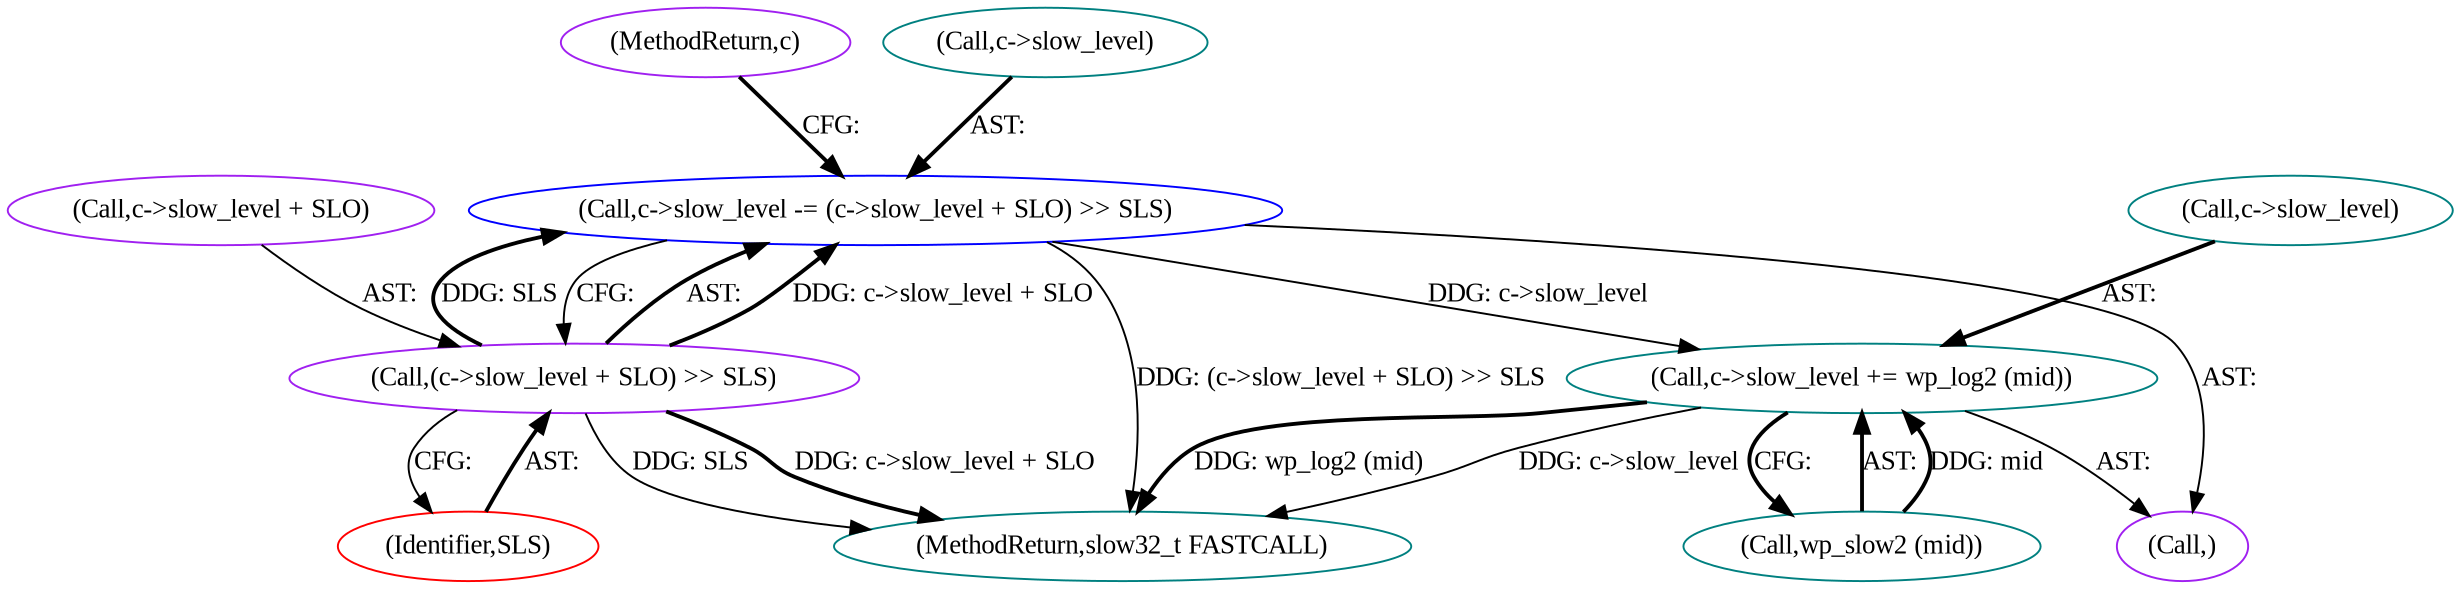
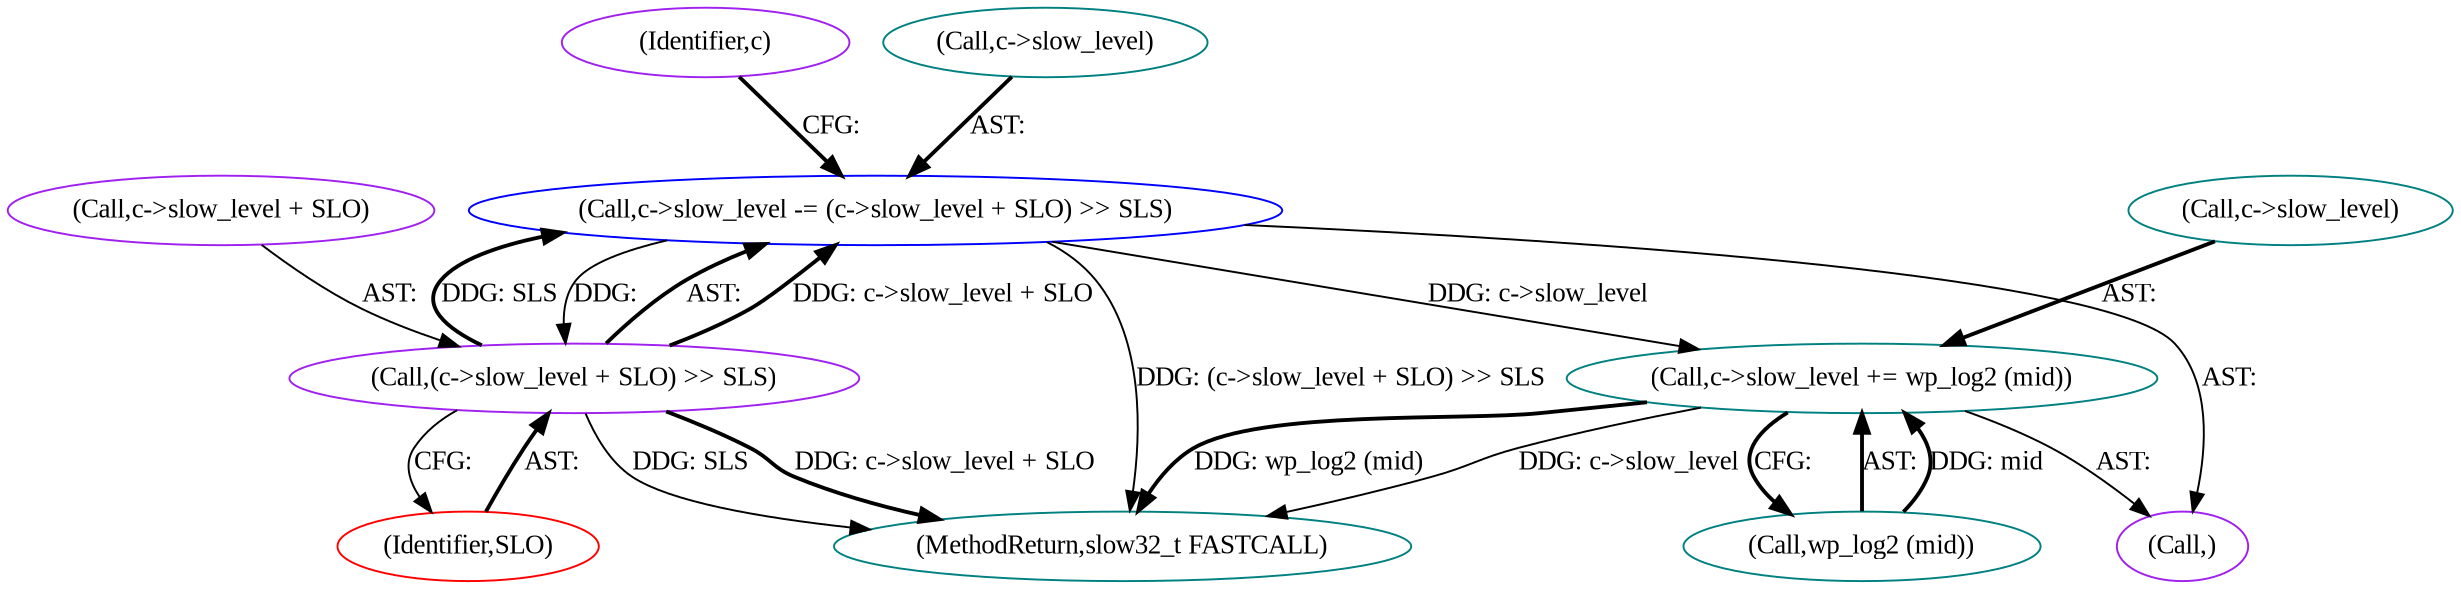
(706, 42) -> (706, 42)
(609, 294) -> (609, 294)
(468, 546) -> (468, 546)
(1862, 546) -> (1862, 546)
